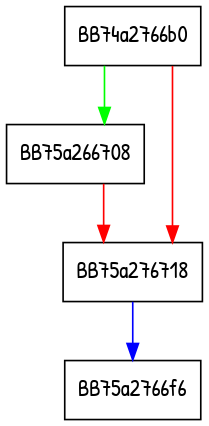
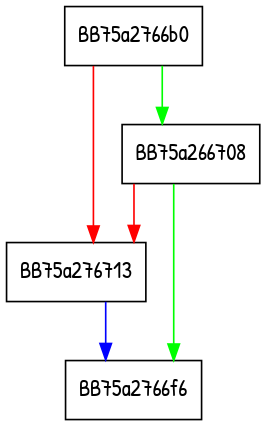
(133, 36) -> (134, 36)
none -> (174, 264)
(133, 272) -> (76, 272)
